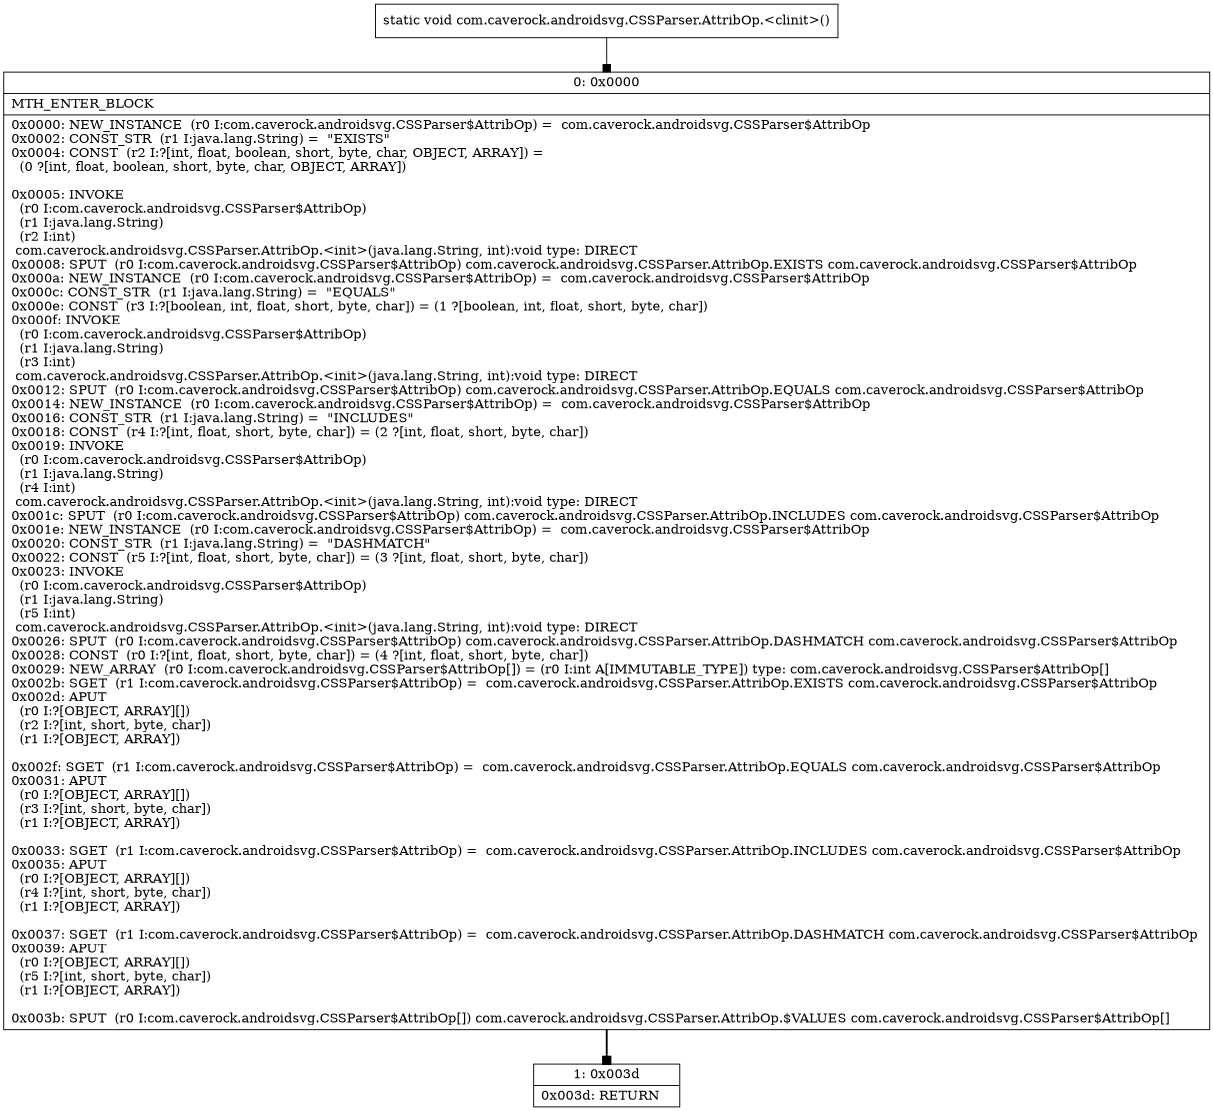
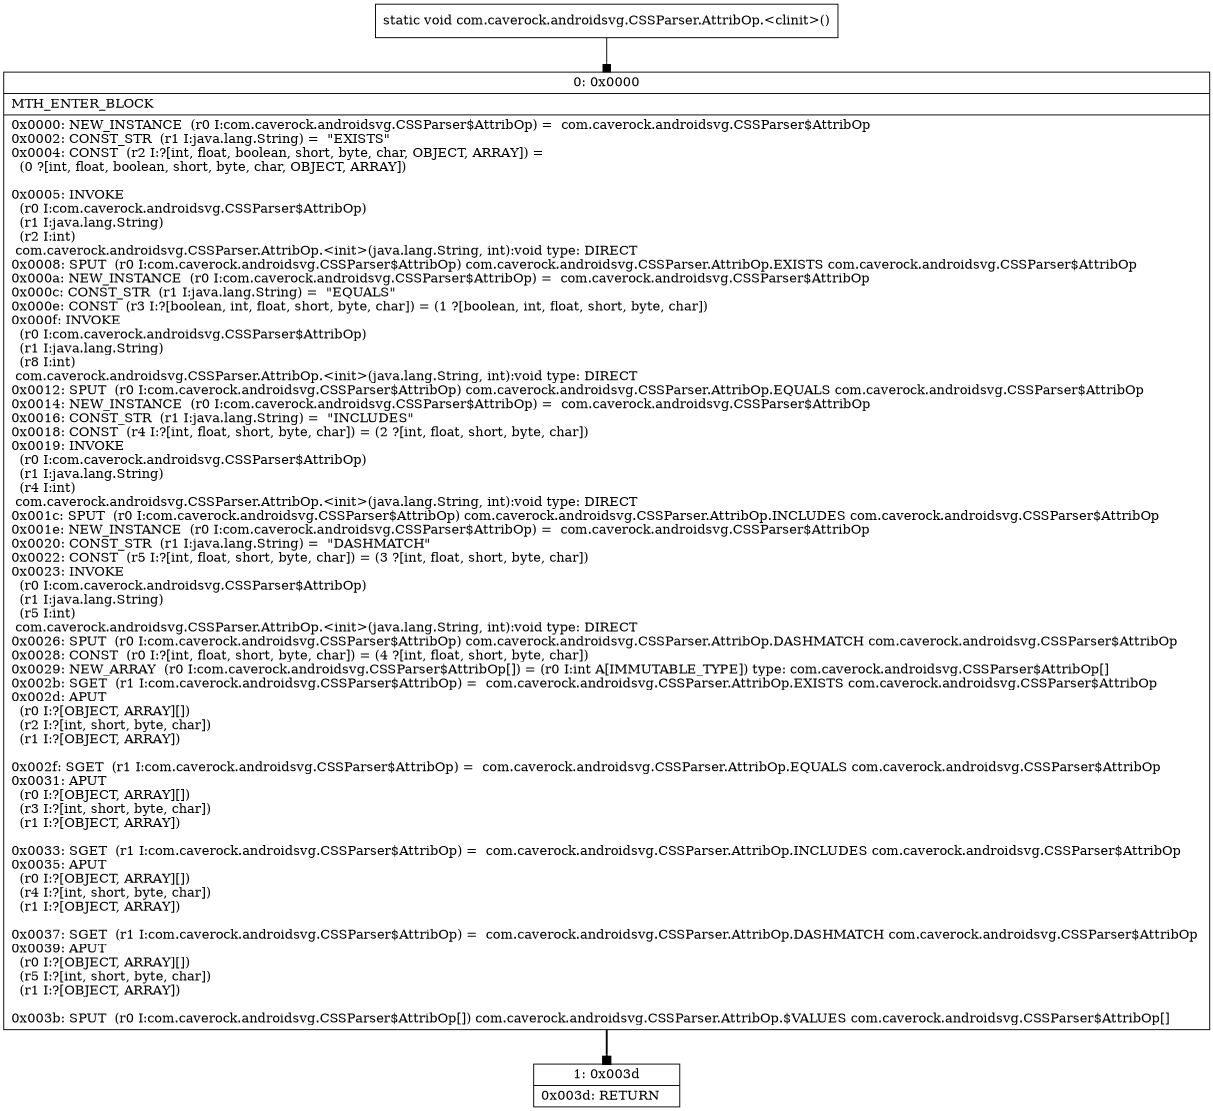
(44, 362) -> (44, 362)
